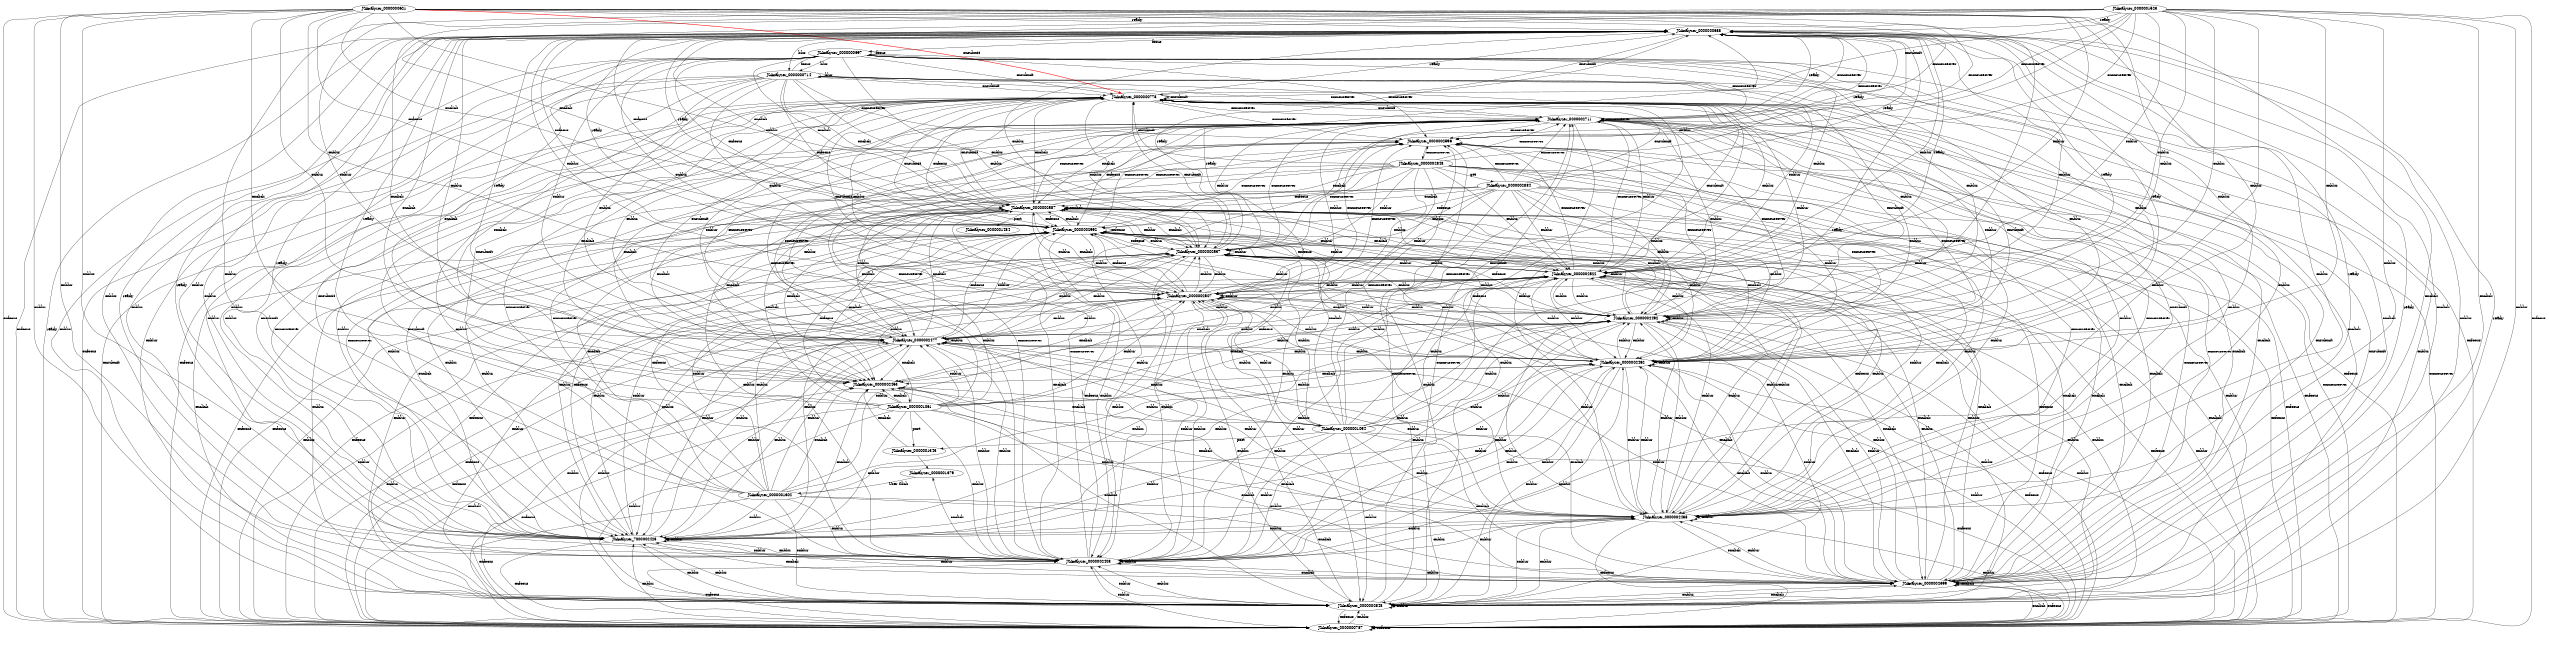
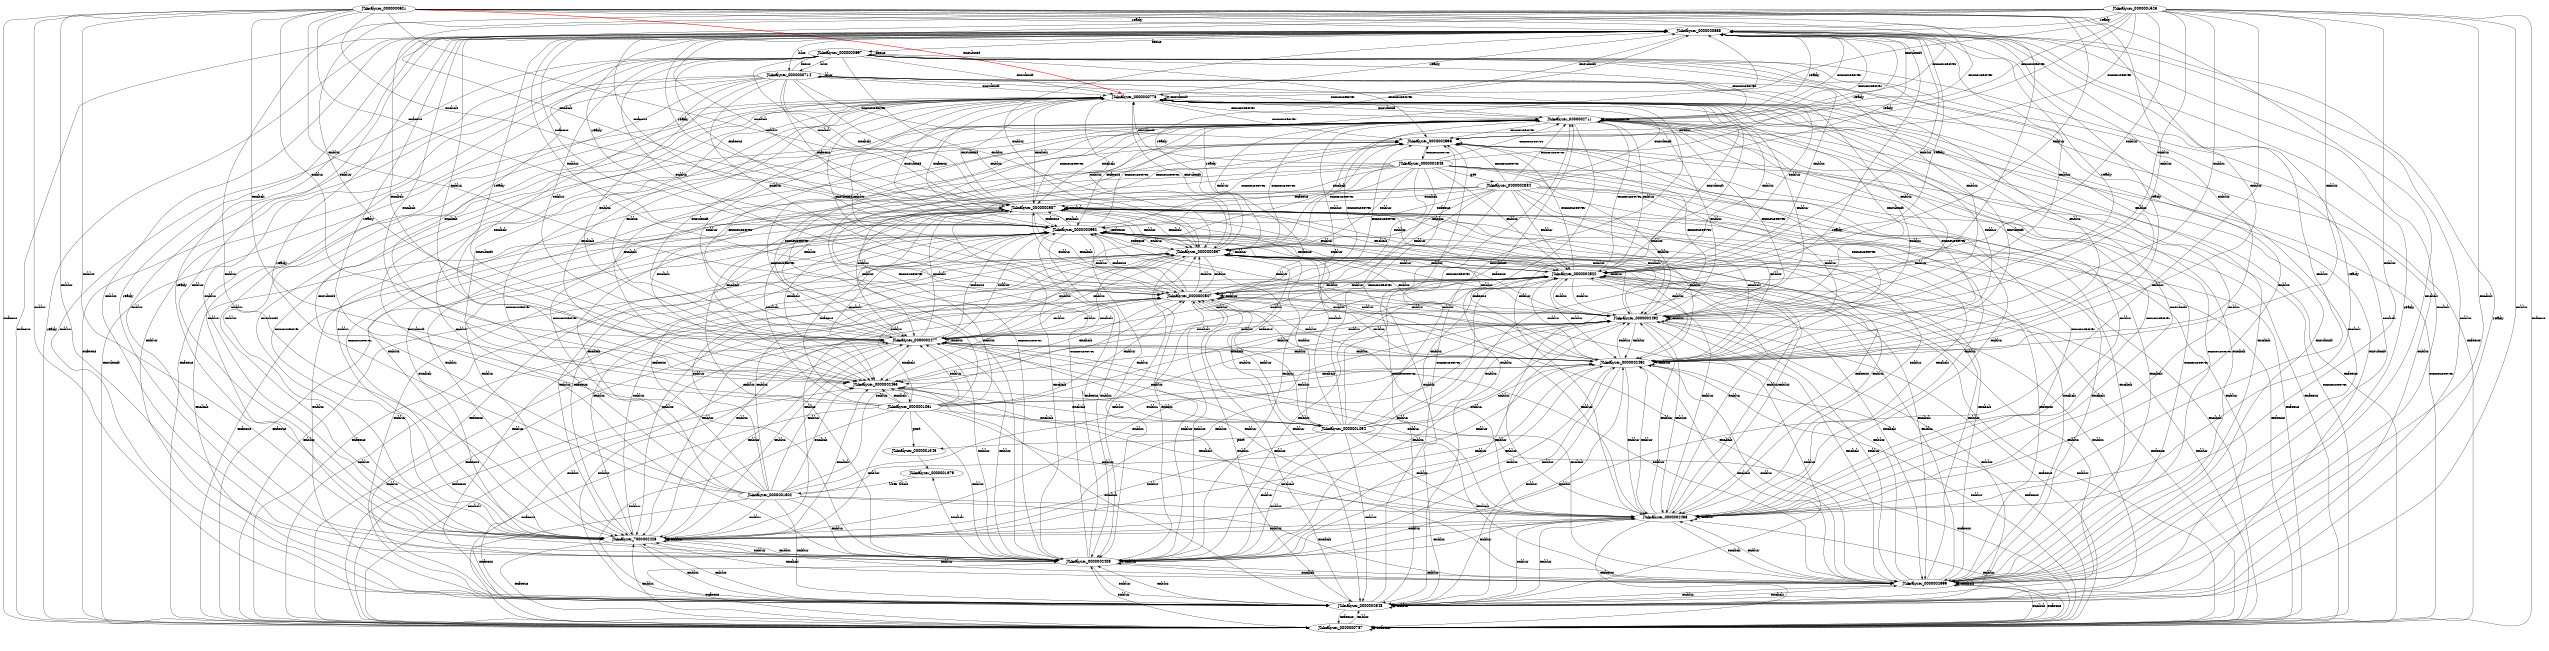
(988, 230) -> none
(868, 274) -> (868, 274)
(880, 422) -> (1069, 332)
(1379, 543) -> (1127, 422)
